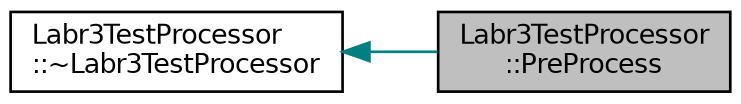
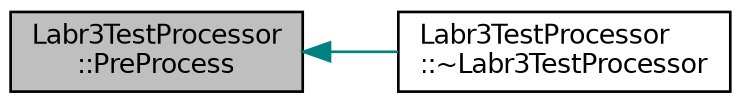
(403, 52) -> (364, 52)
